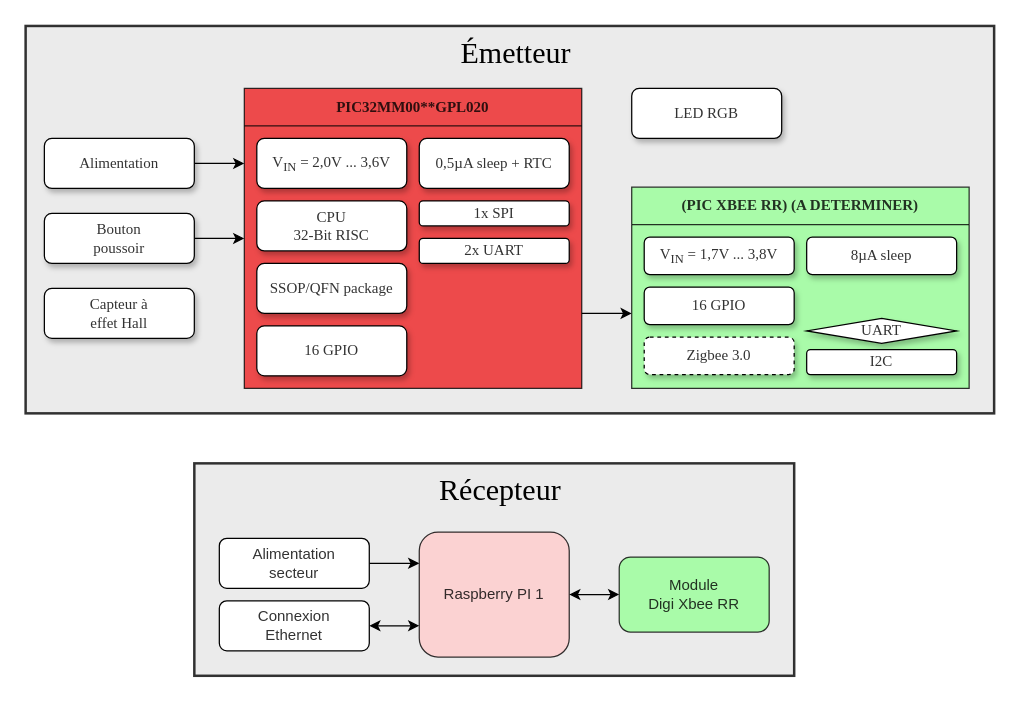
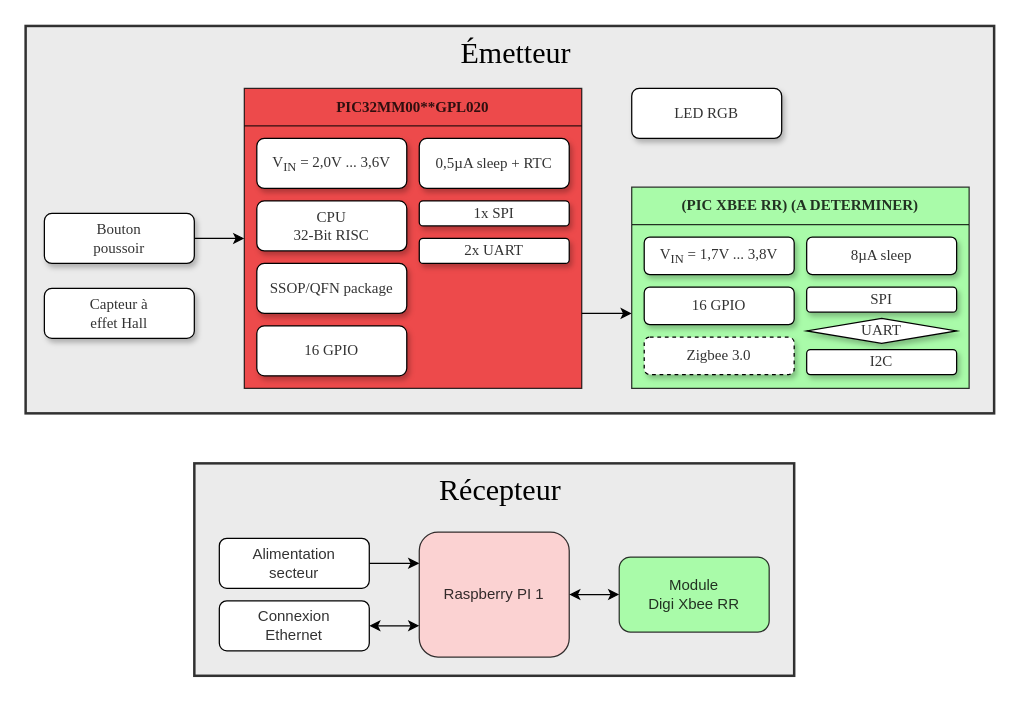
(119, 163) -> none
(215, 163) -> none
none -> (882, 299)
